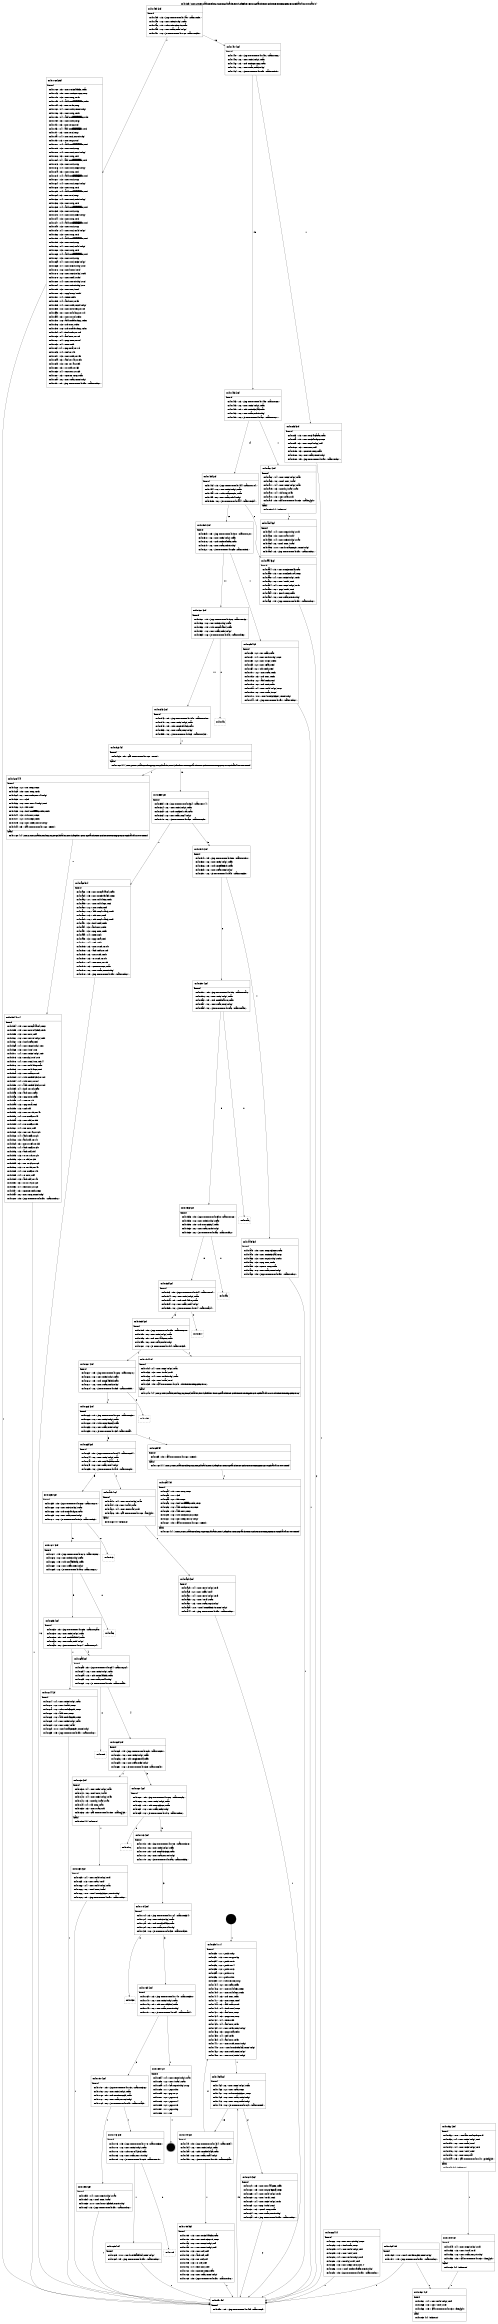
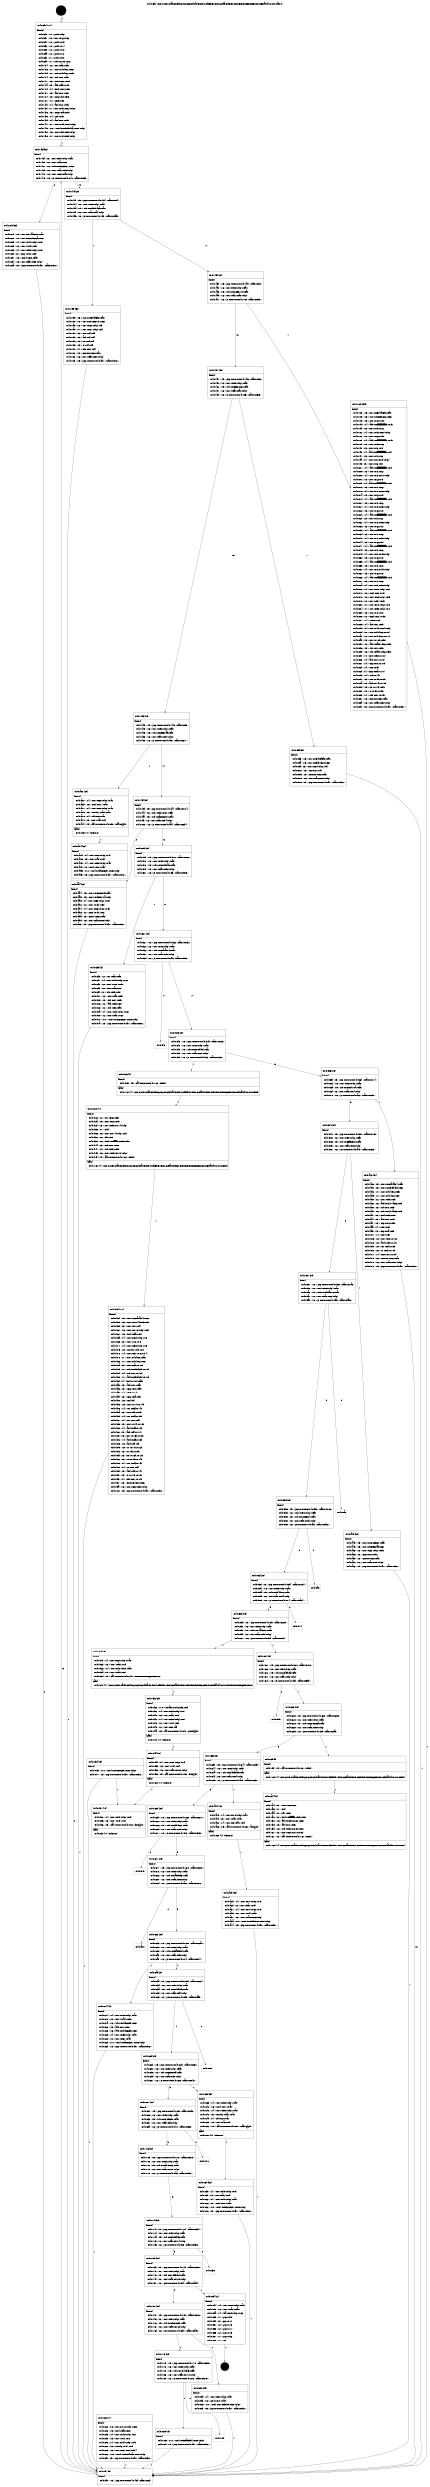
(180, 780) -> (273, 1064)
none -> (173, 1692)
(203, 2096) -> (164, 245)
